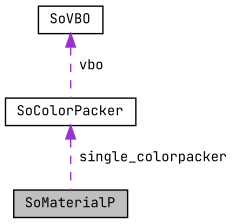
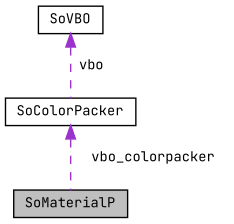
(150, 158) -> (150, 158)
